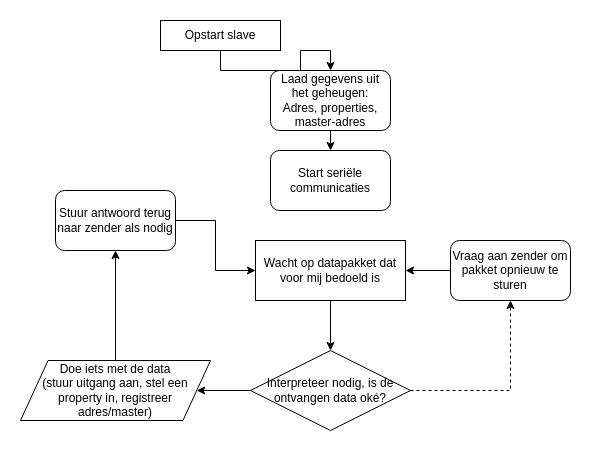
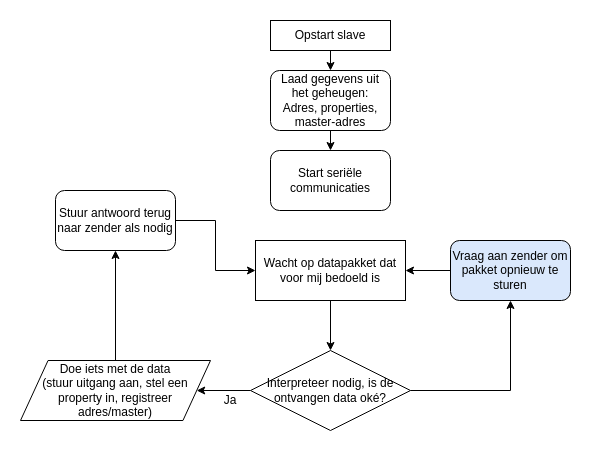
(221, 36) -> (331, 36)
(511, 271) -> (511, 271)
(502, 391) -> (502, 391)
none -> (231, 401)
